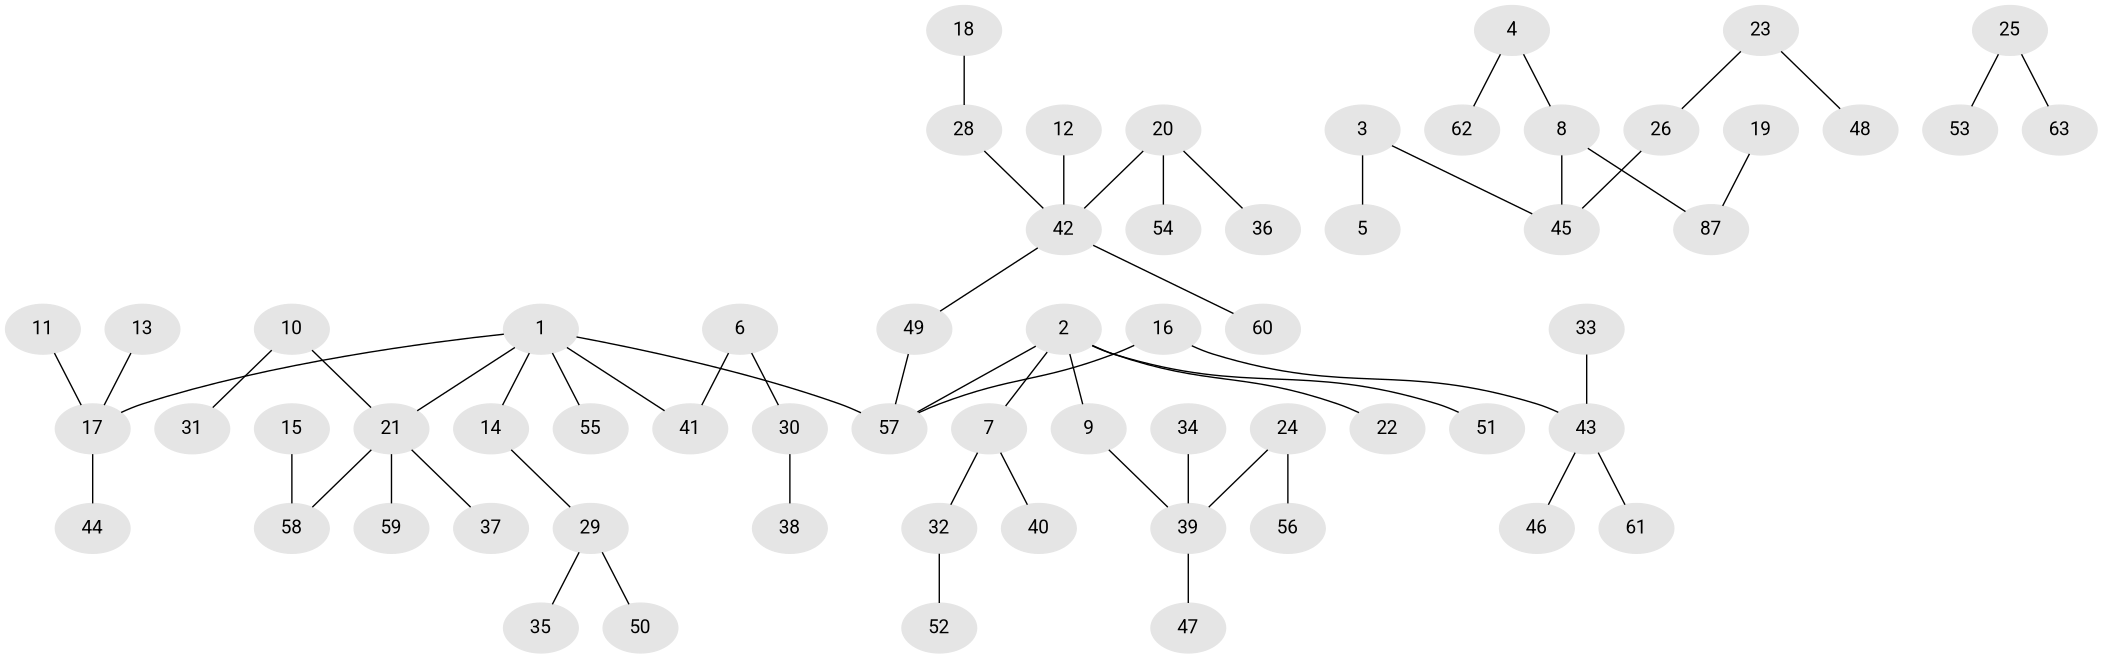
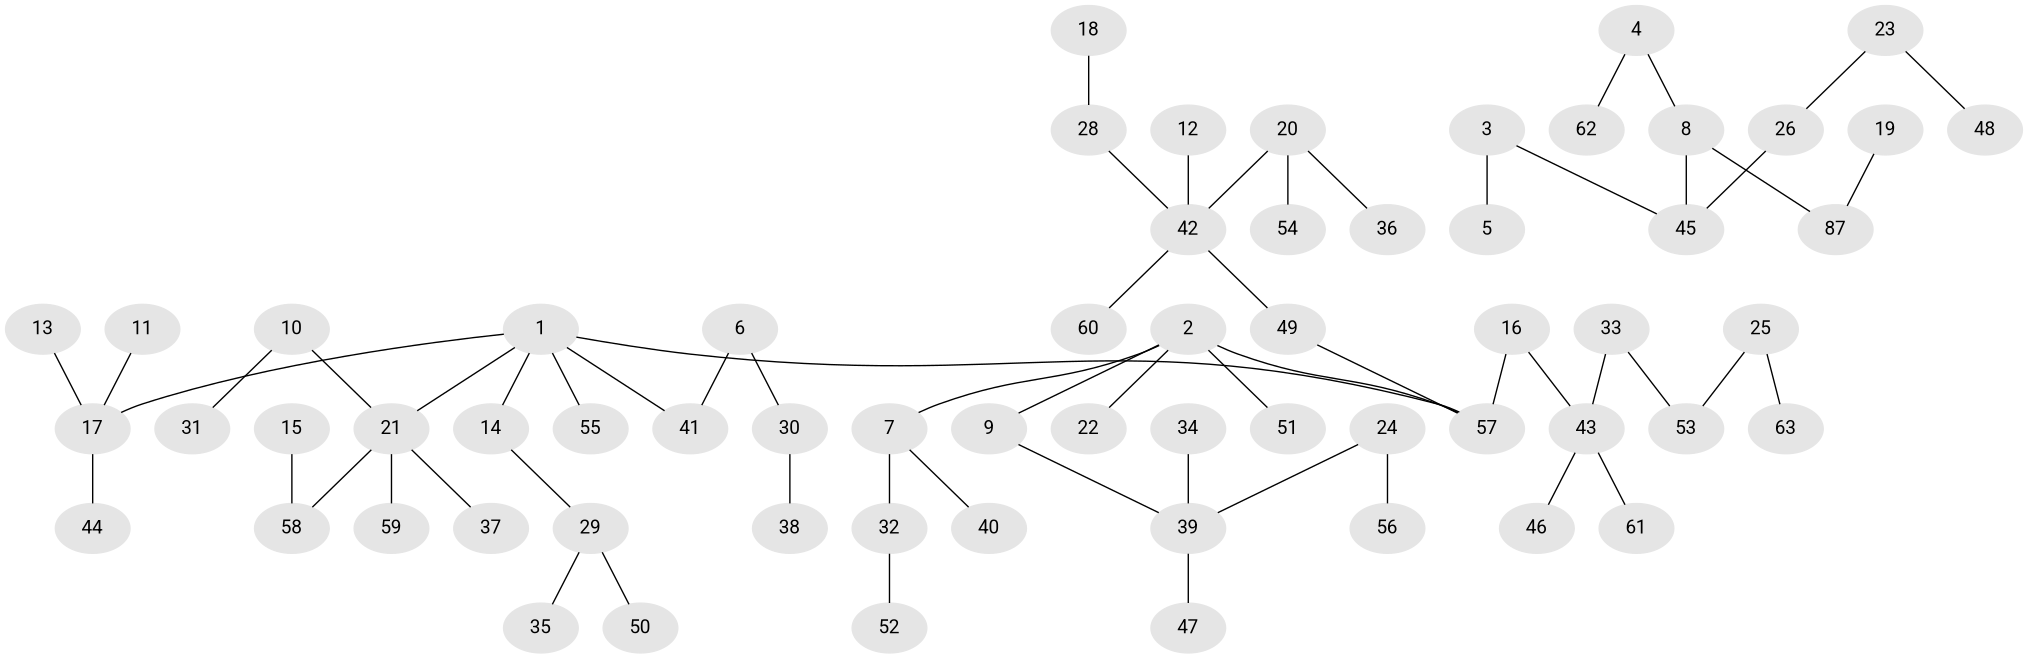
none -> (1649, 379)
